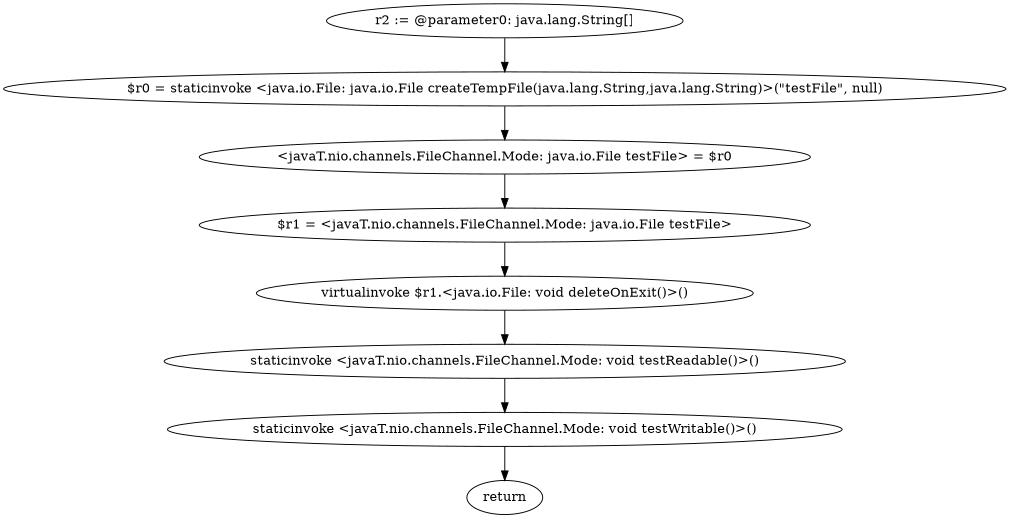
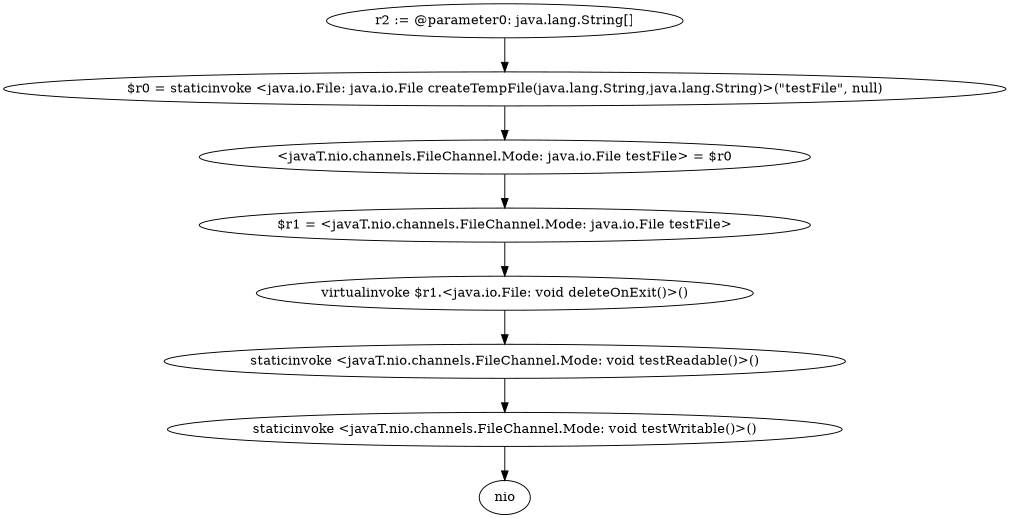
(505, 498) -> (505, 498)
